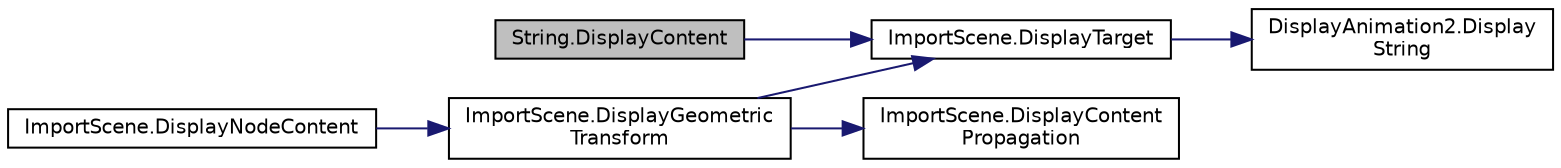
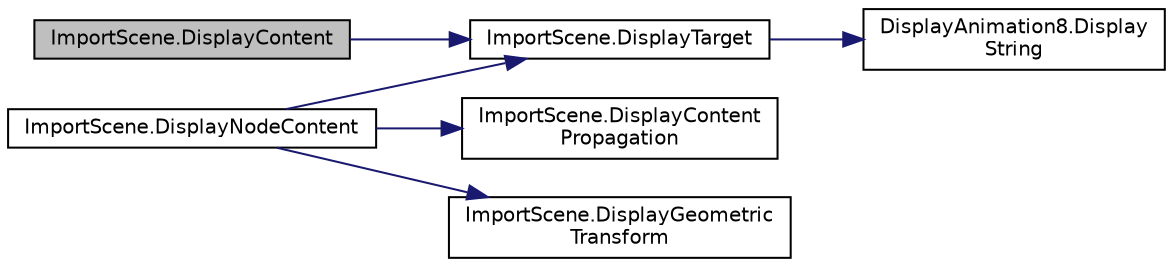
(620, 39) -> (192, 39)
(1402, 39) -> (1014, 39)
(835, 81) -> (396, 86)
(817, 128) -> (409, 128)
